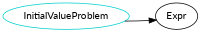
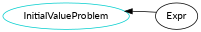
(137, 21) -> (144, 12)
